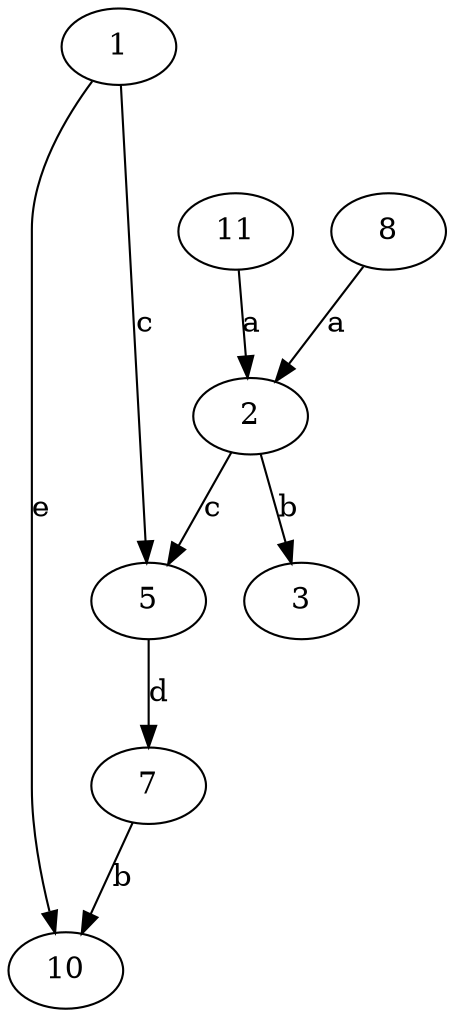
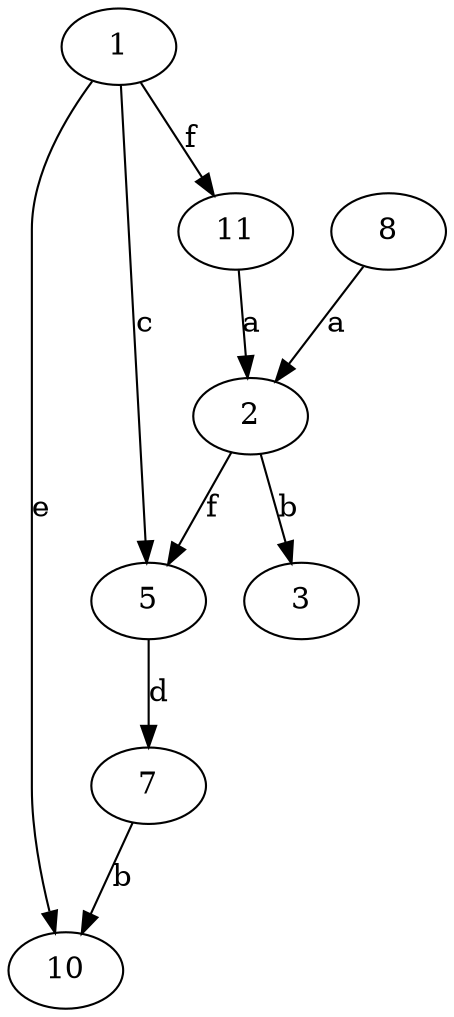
none -> (172, 130)
(212, 509) -> (212, 509)
